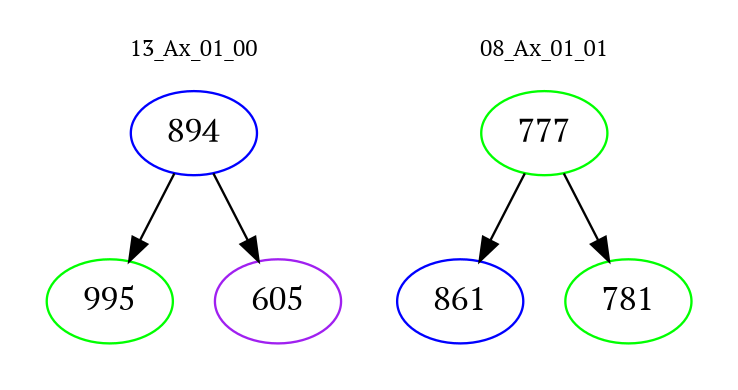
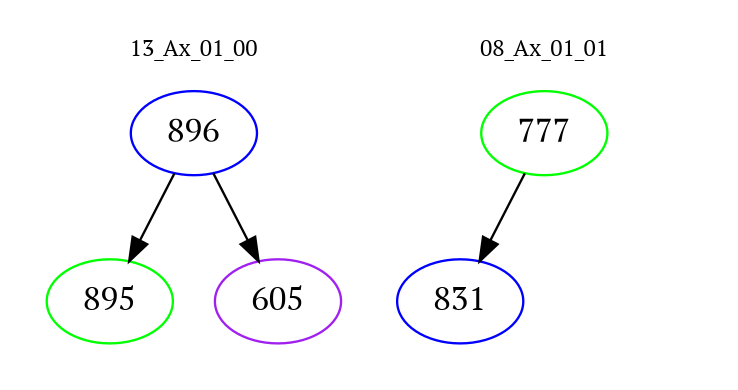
(194, 133) -> (194, 133)
(110, 301) -> (110, 301)
(460, 301) -> (460, 301)
(628, 301) -> none
